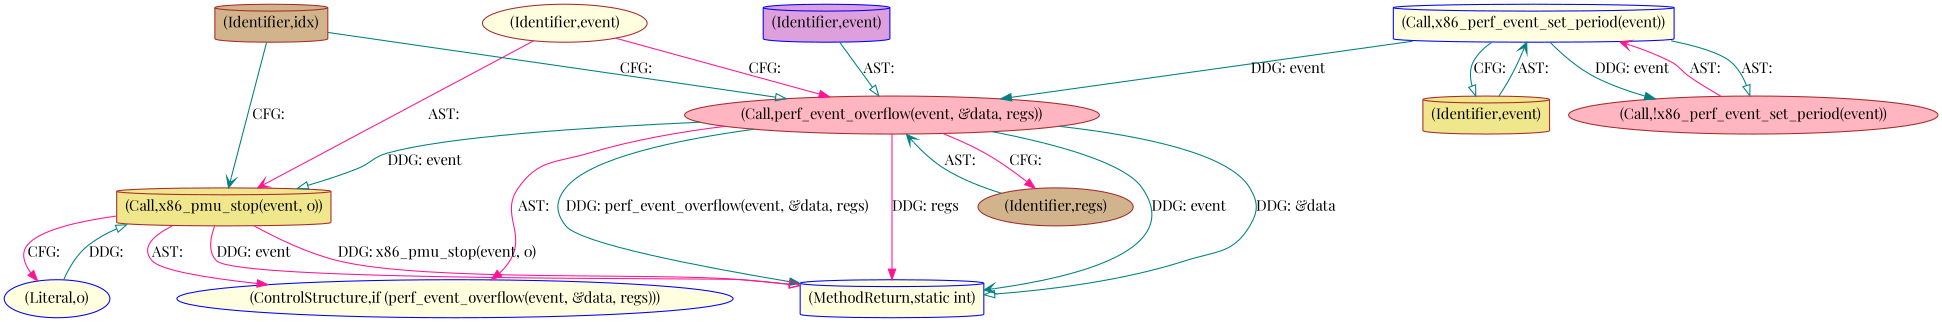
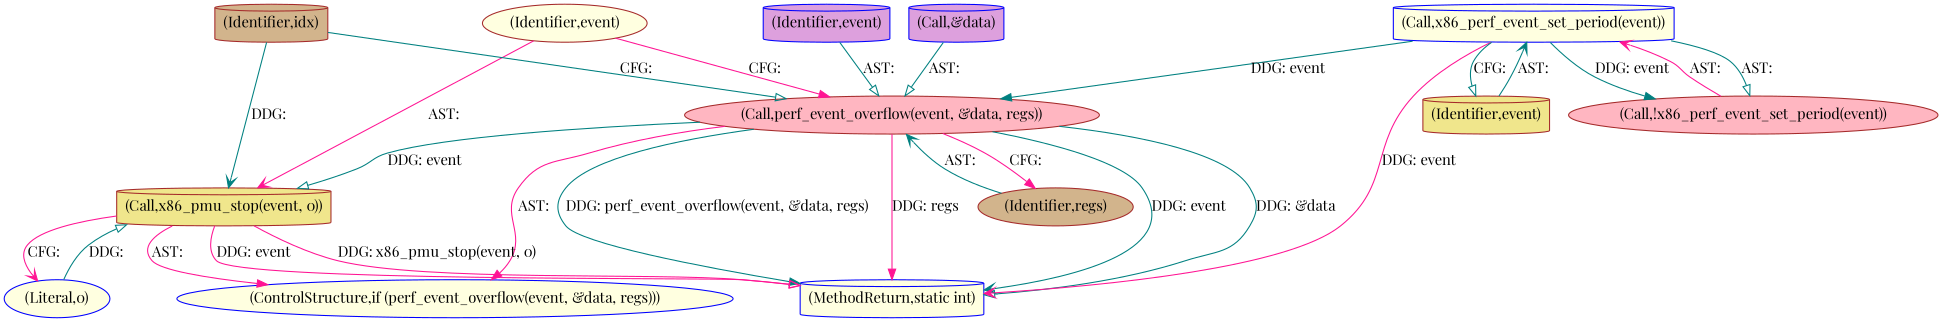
none -> (956, 23)
(271, 115) -> (271, 115)
(55, 229) -> (55, 229)
none -> (1291, 249)
